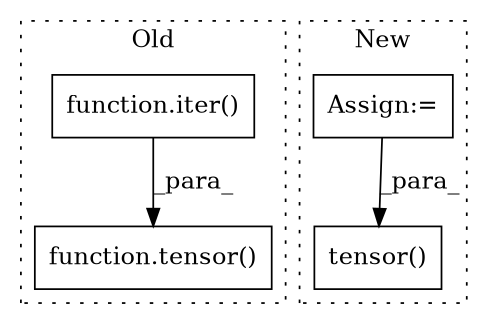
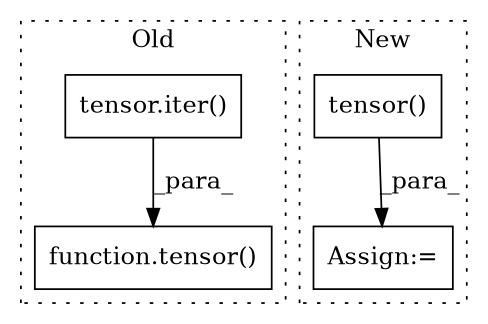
(153, 106) -> (153, 106)
(381, 173) -> (380, 173)
